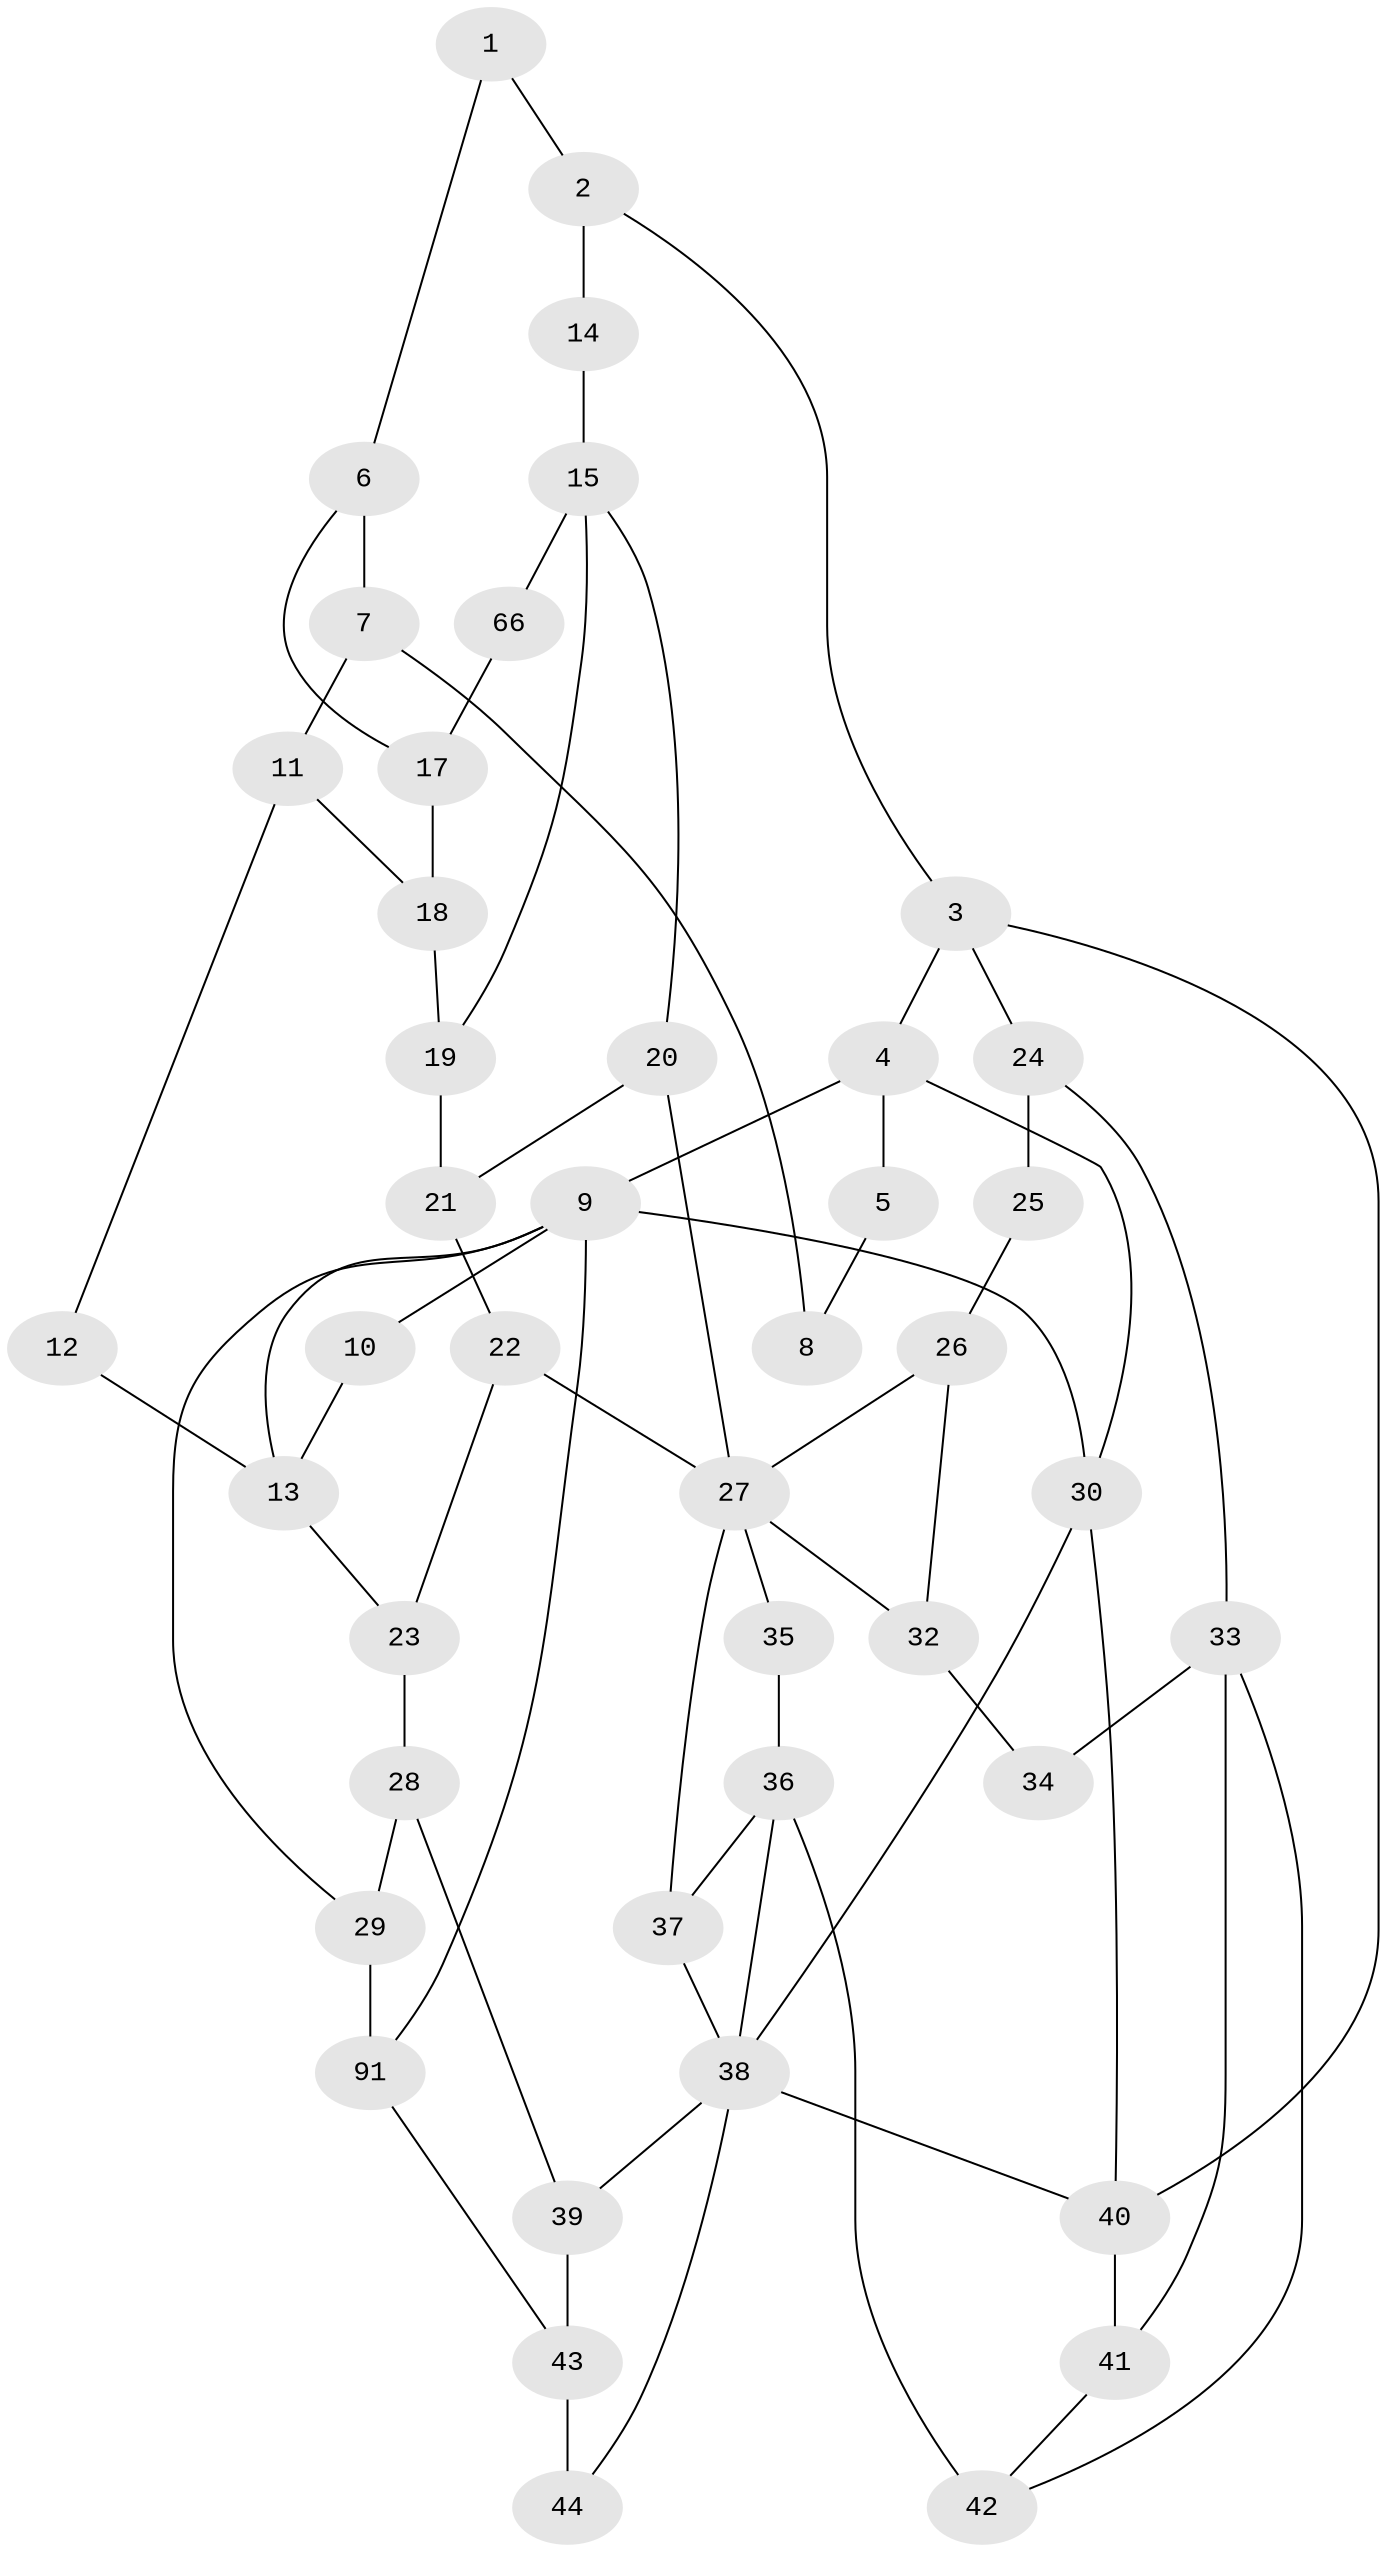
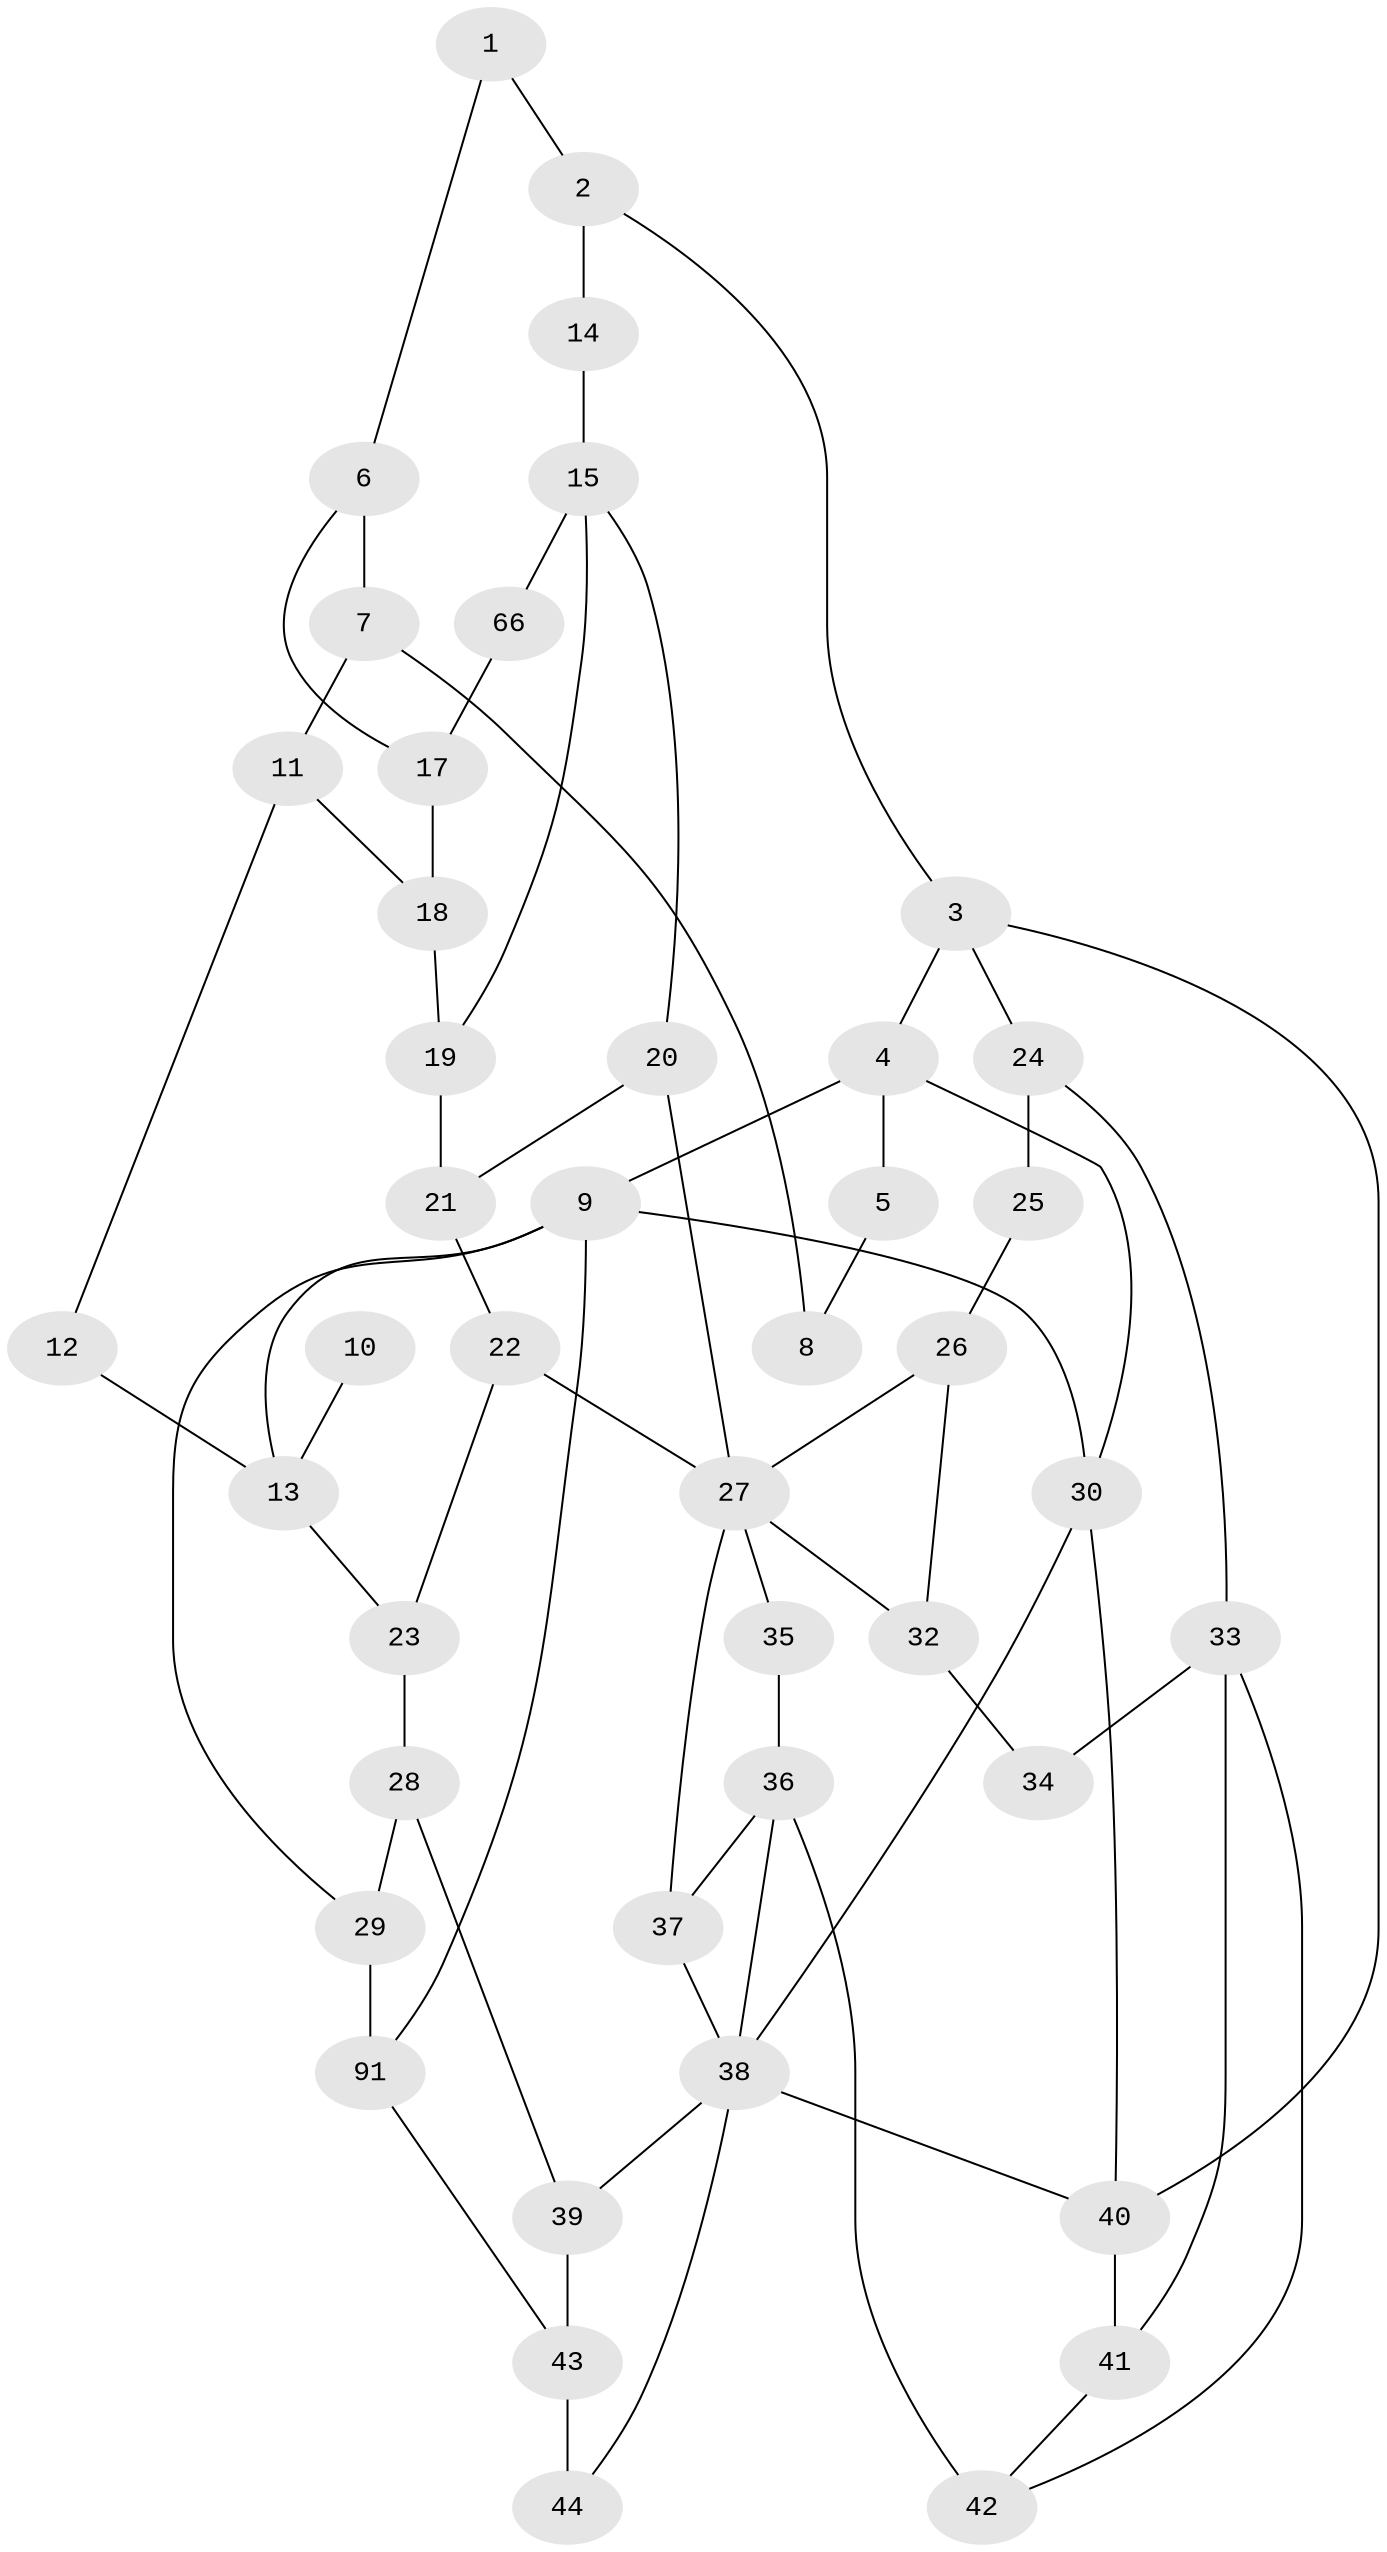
(484, 1269) -> none
